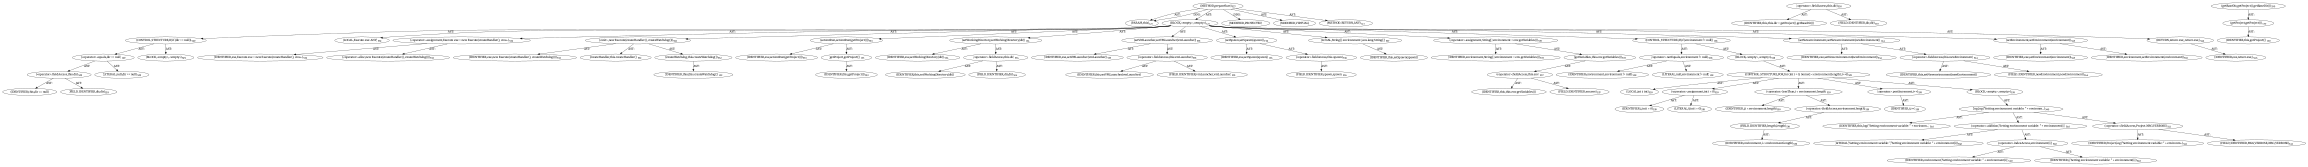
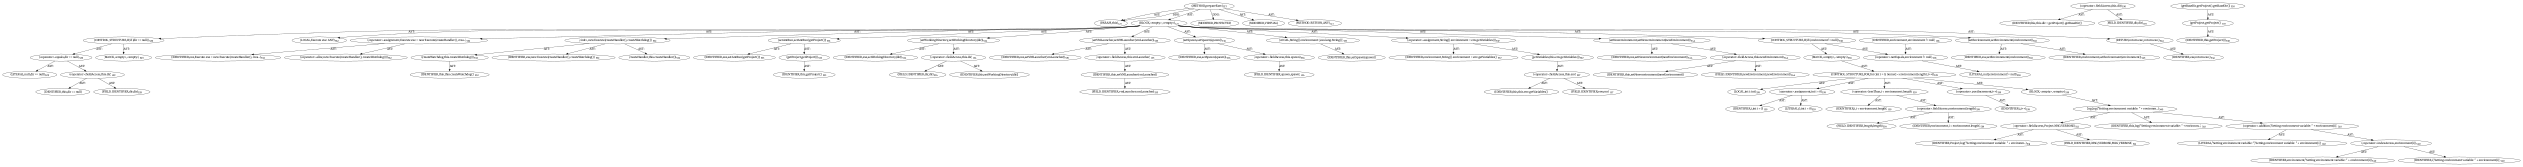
(1184, 66) -> (1125, 82)
(1643, 66) -> (1906, 48)
(1763, 134) -> (1948, 117)
